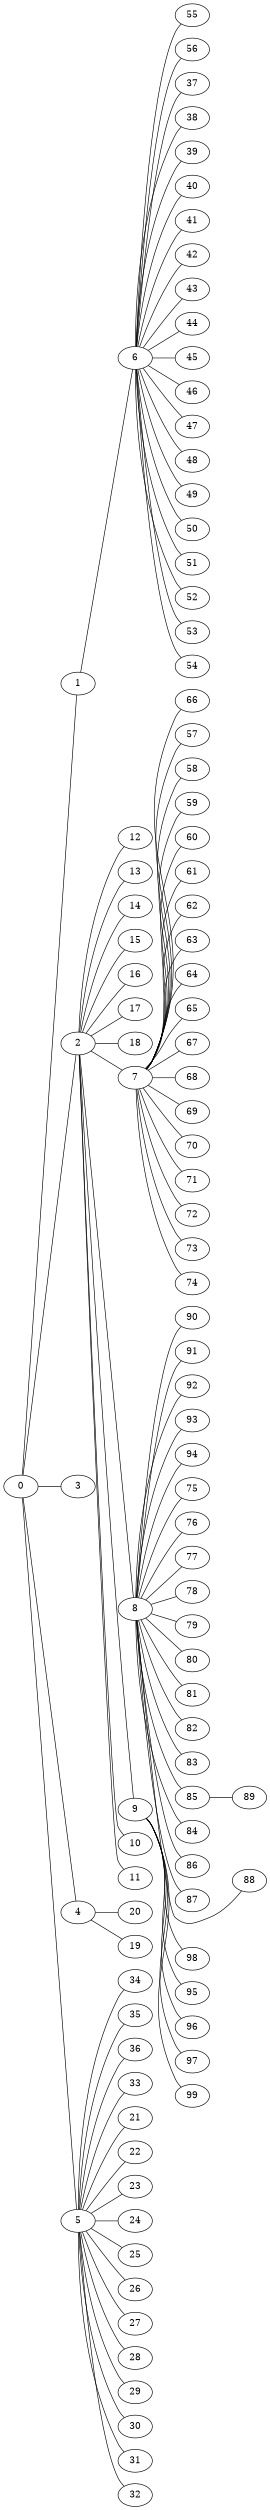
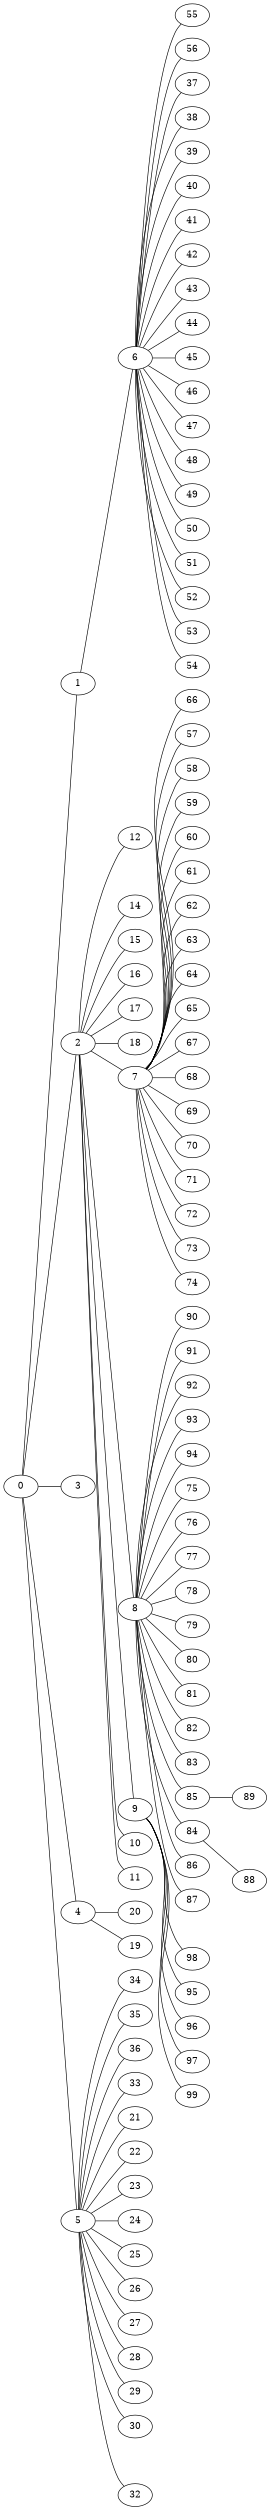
(135, 872) -> none
(156, 1809) -> (221, 1856)
(135, 2461) -> none
